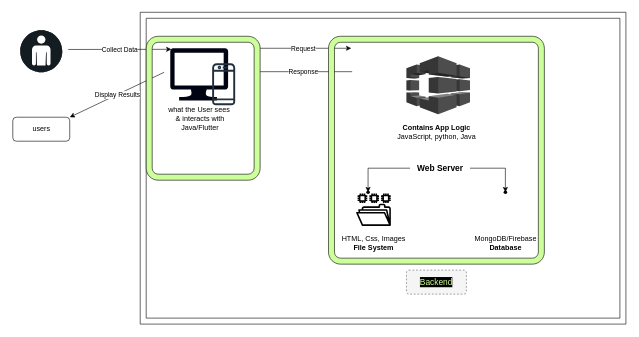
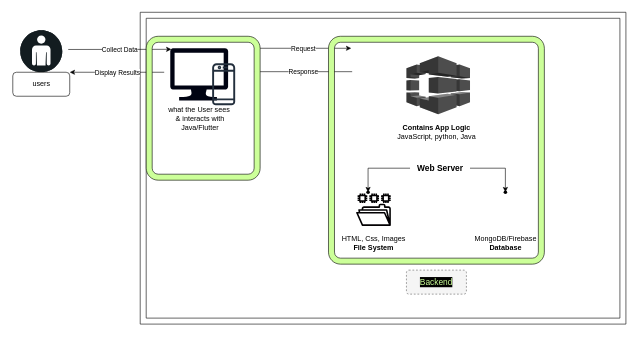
(41, 129) -> (41, 84)
